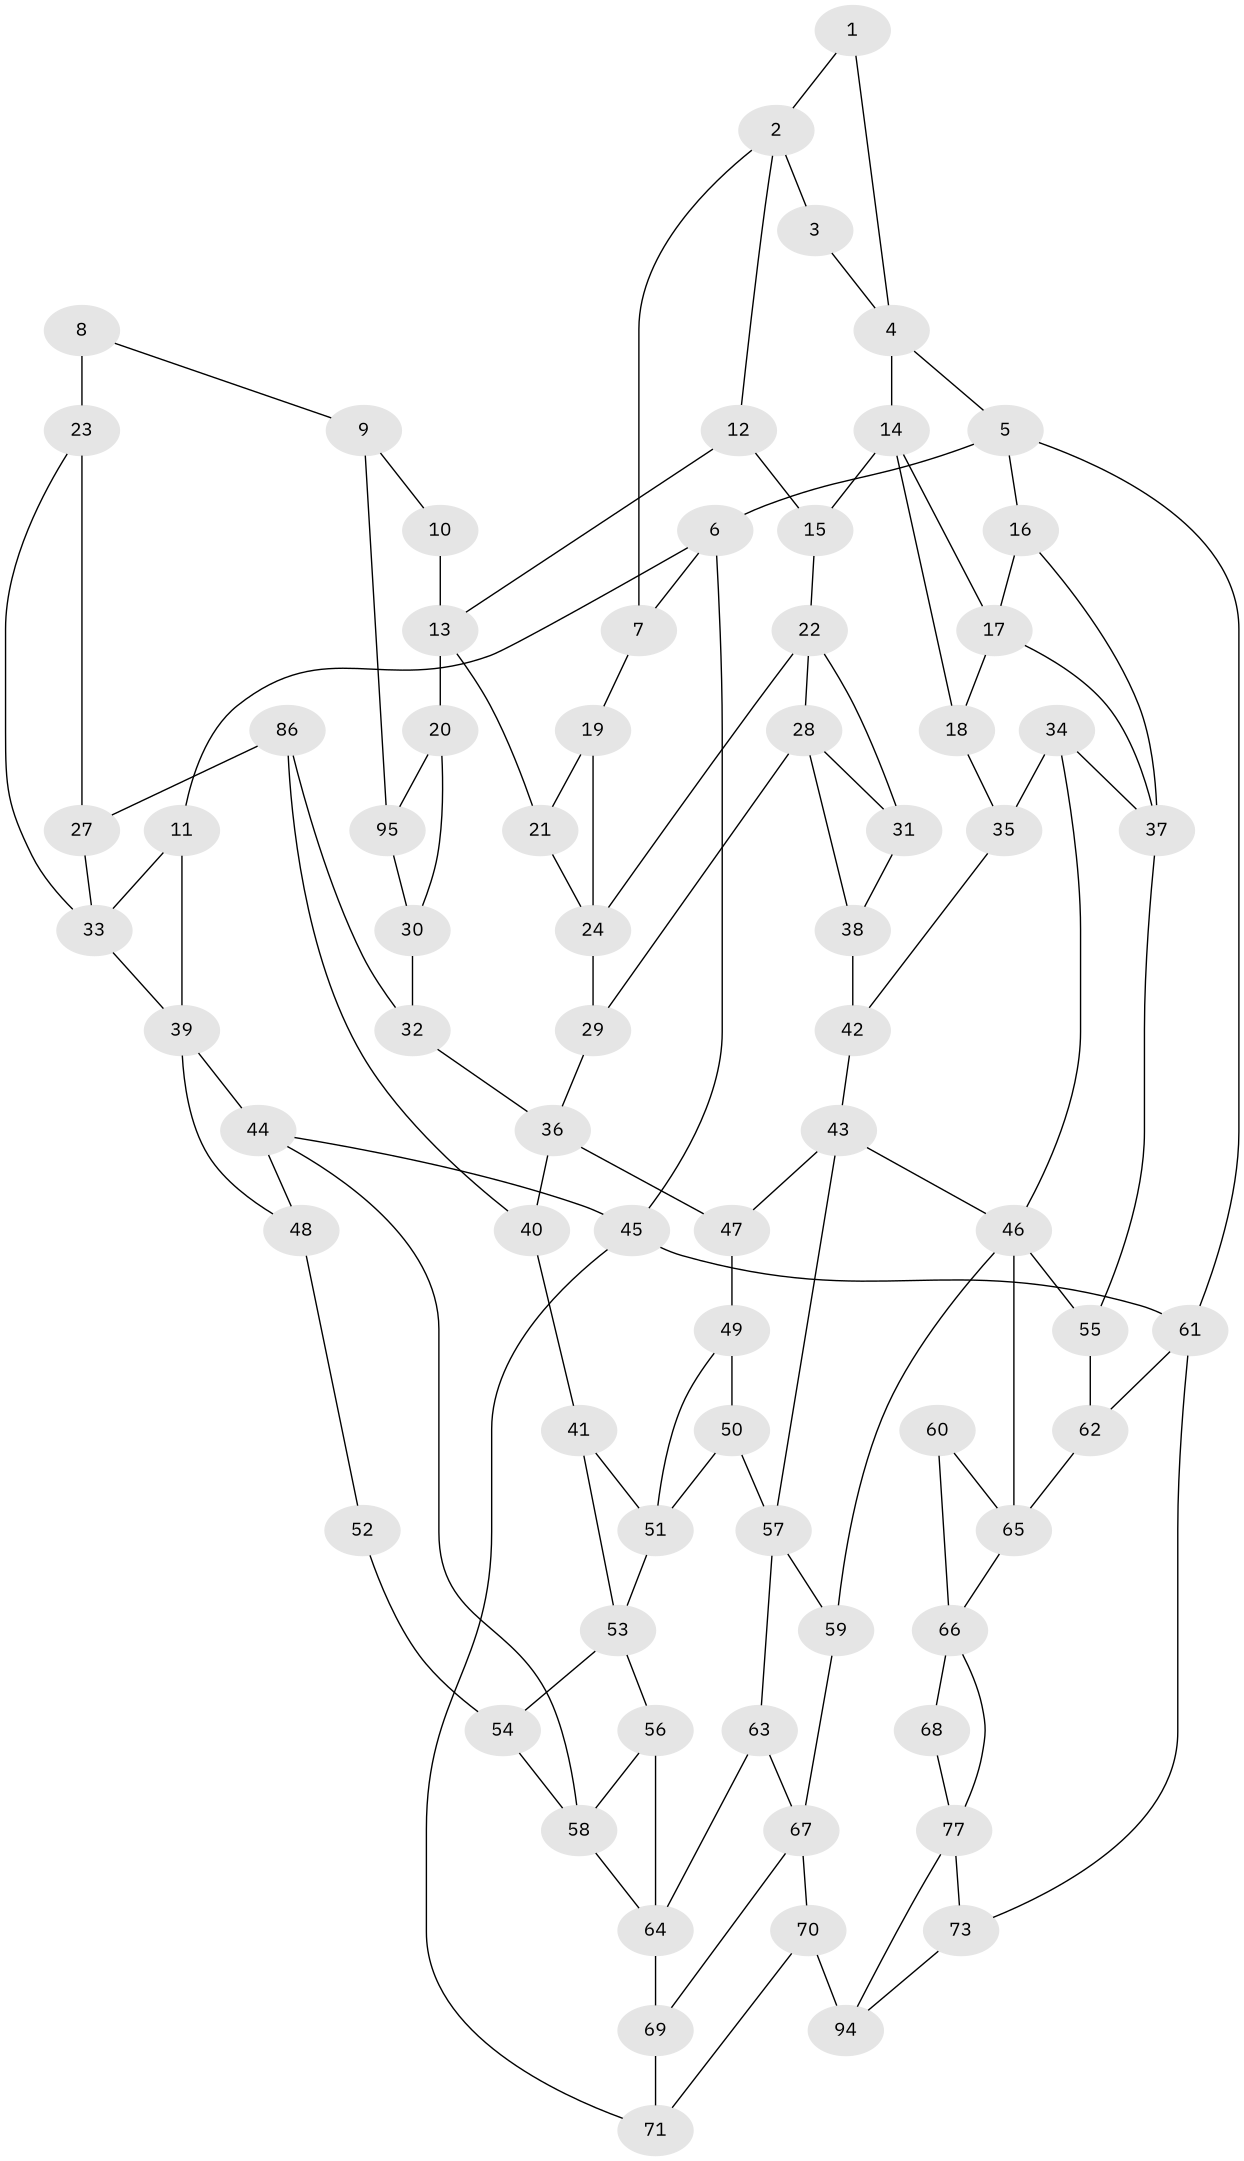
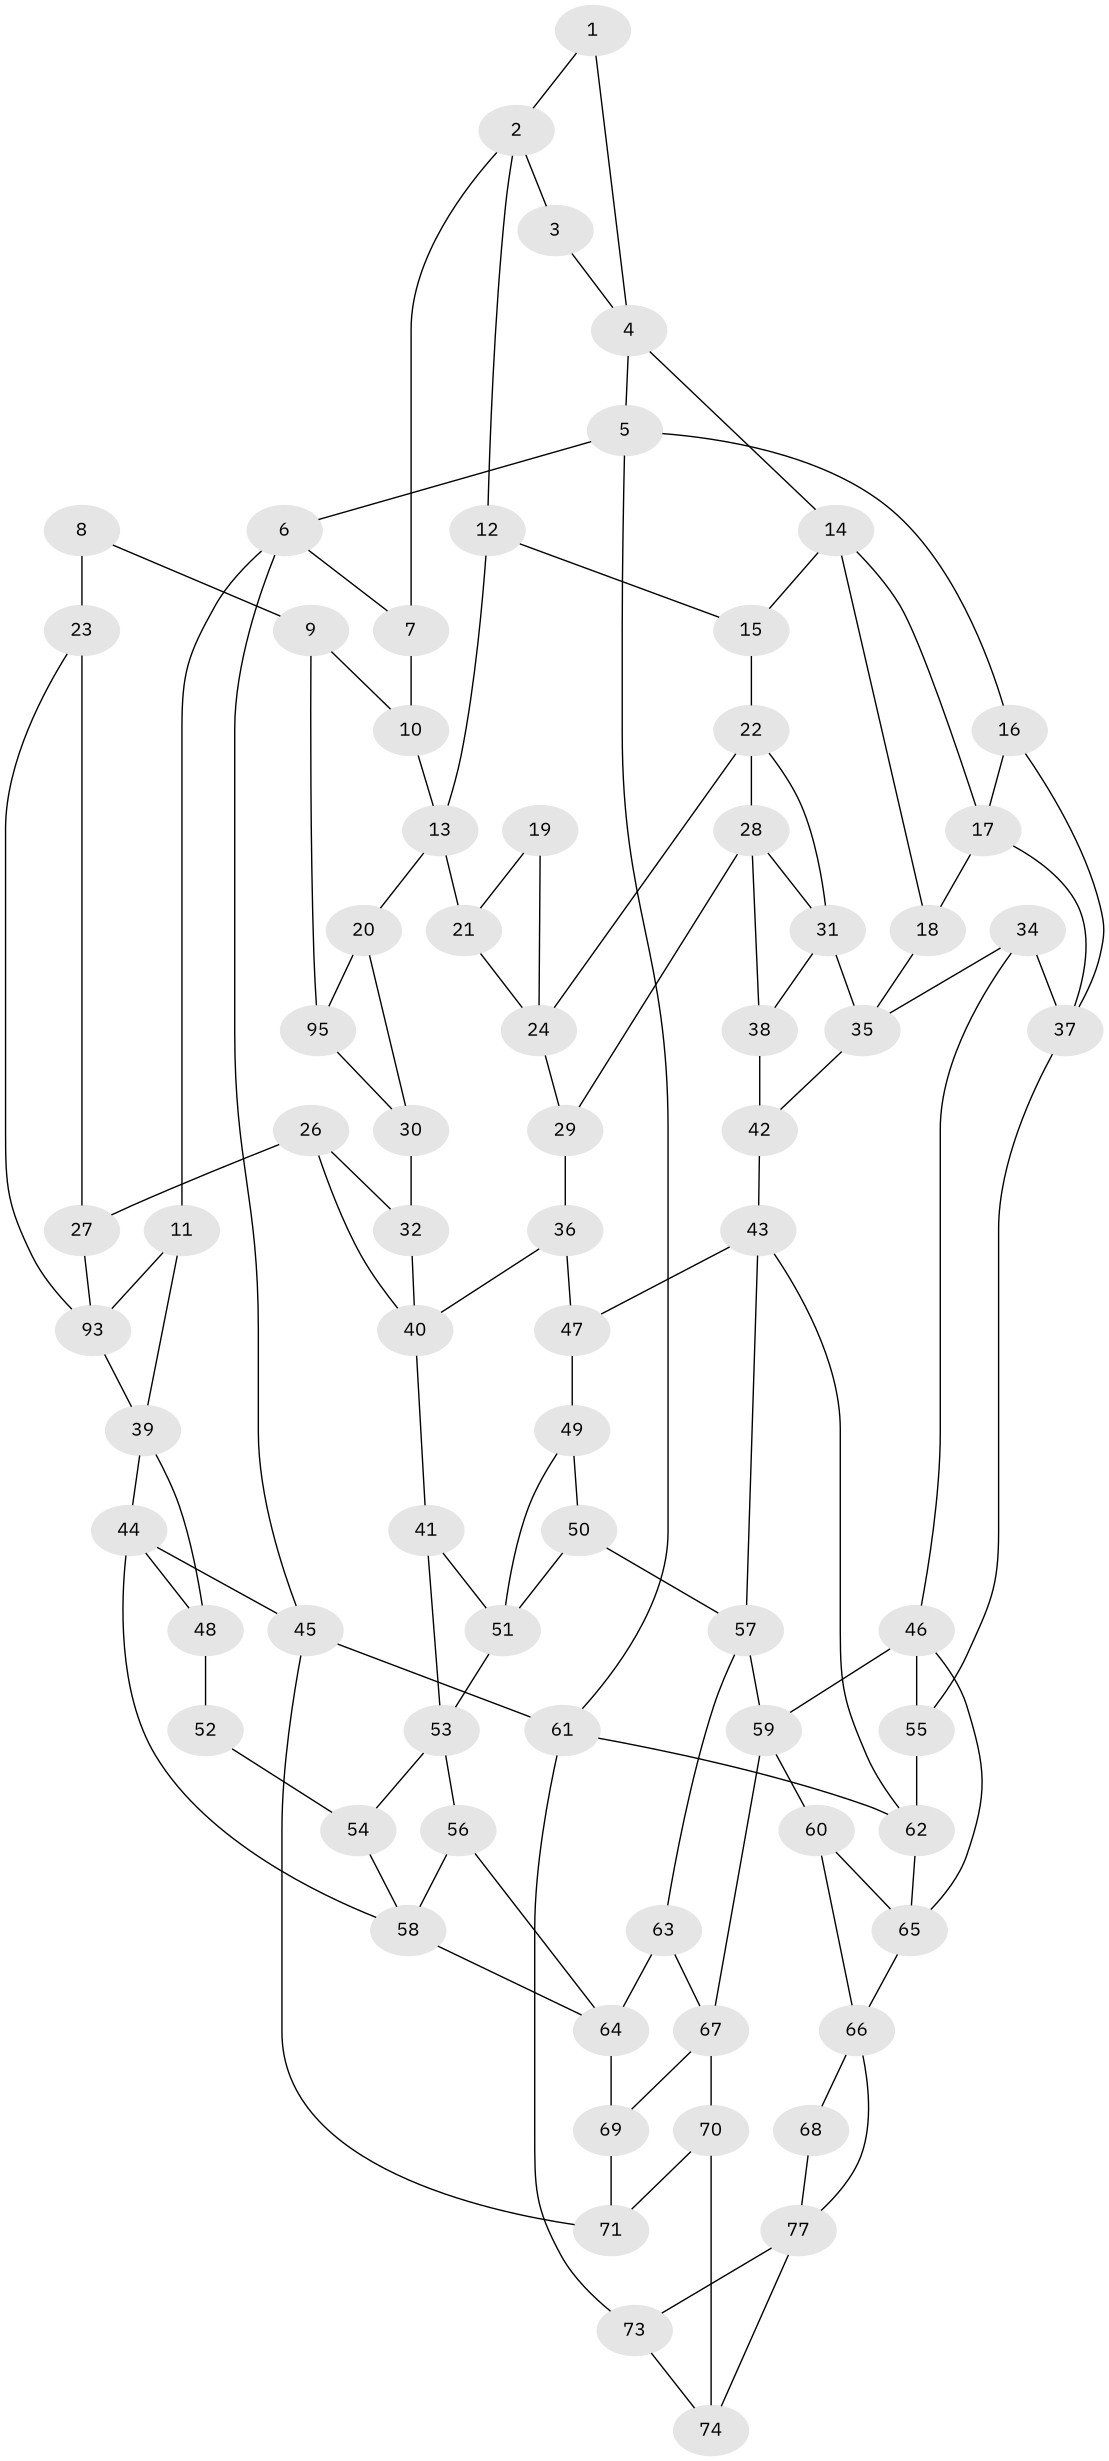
(616, 681) -> (411, 681)
(288, 731) -> (311, 1131)
(94, 931) -> (93, 1331)
none -> (845, 980)
(483, 1080) -> (413, 1281)
(926, 1181) -> (840, 1530)
none -> (785, 1771)
(846, 2031) -> (711, 2431)
